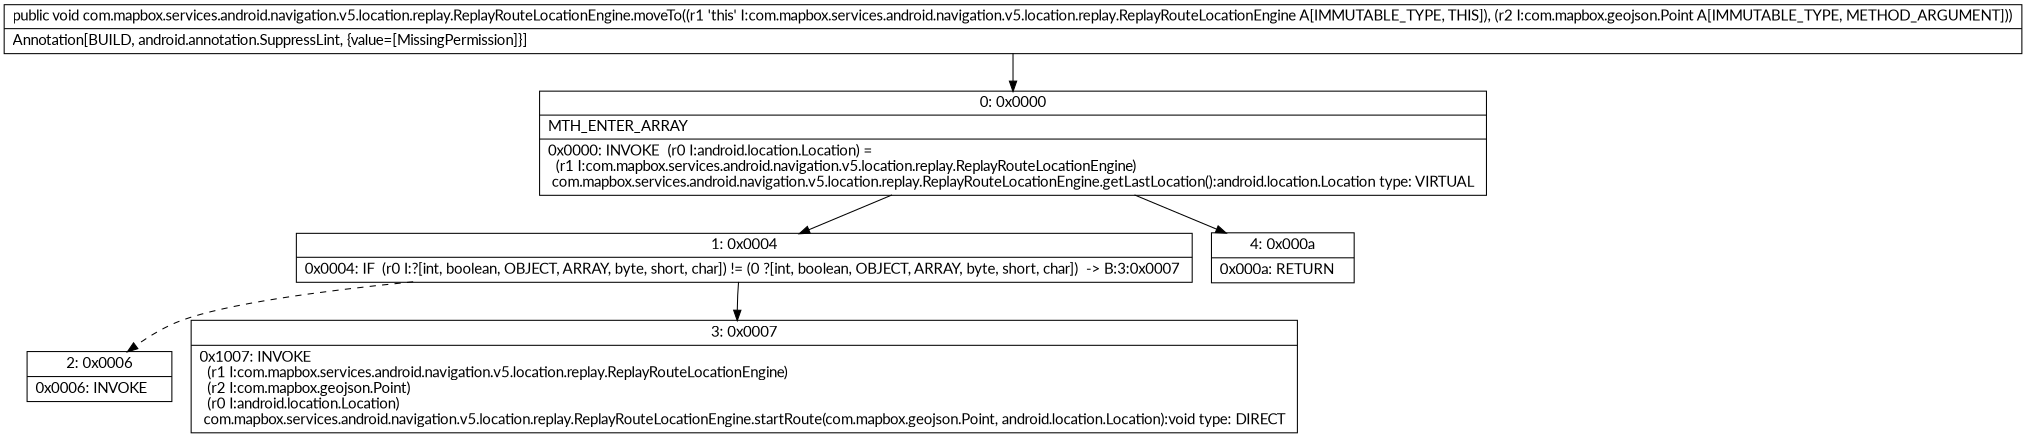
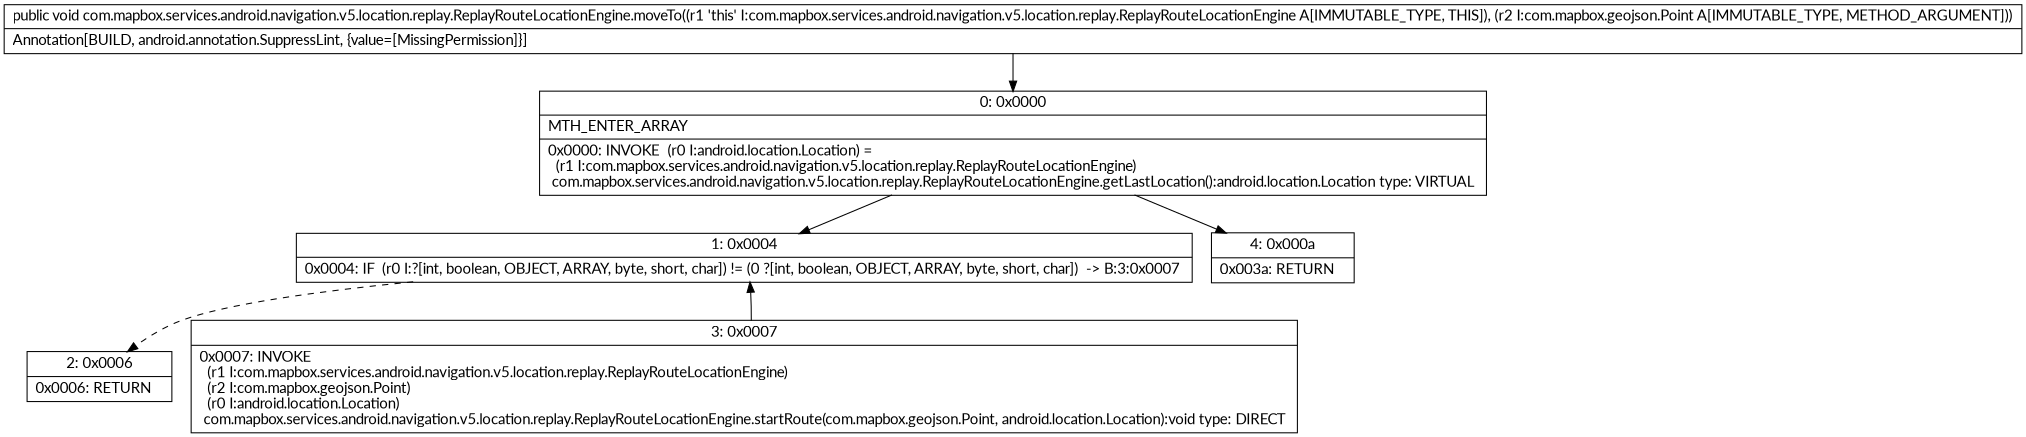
(1283, 270) -> (1283, 270)
(738, 296) -> (751, 307)
(259, 357) -> (259, 357)
(97, 389) -> (99, 389)
